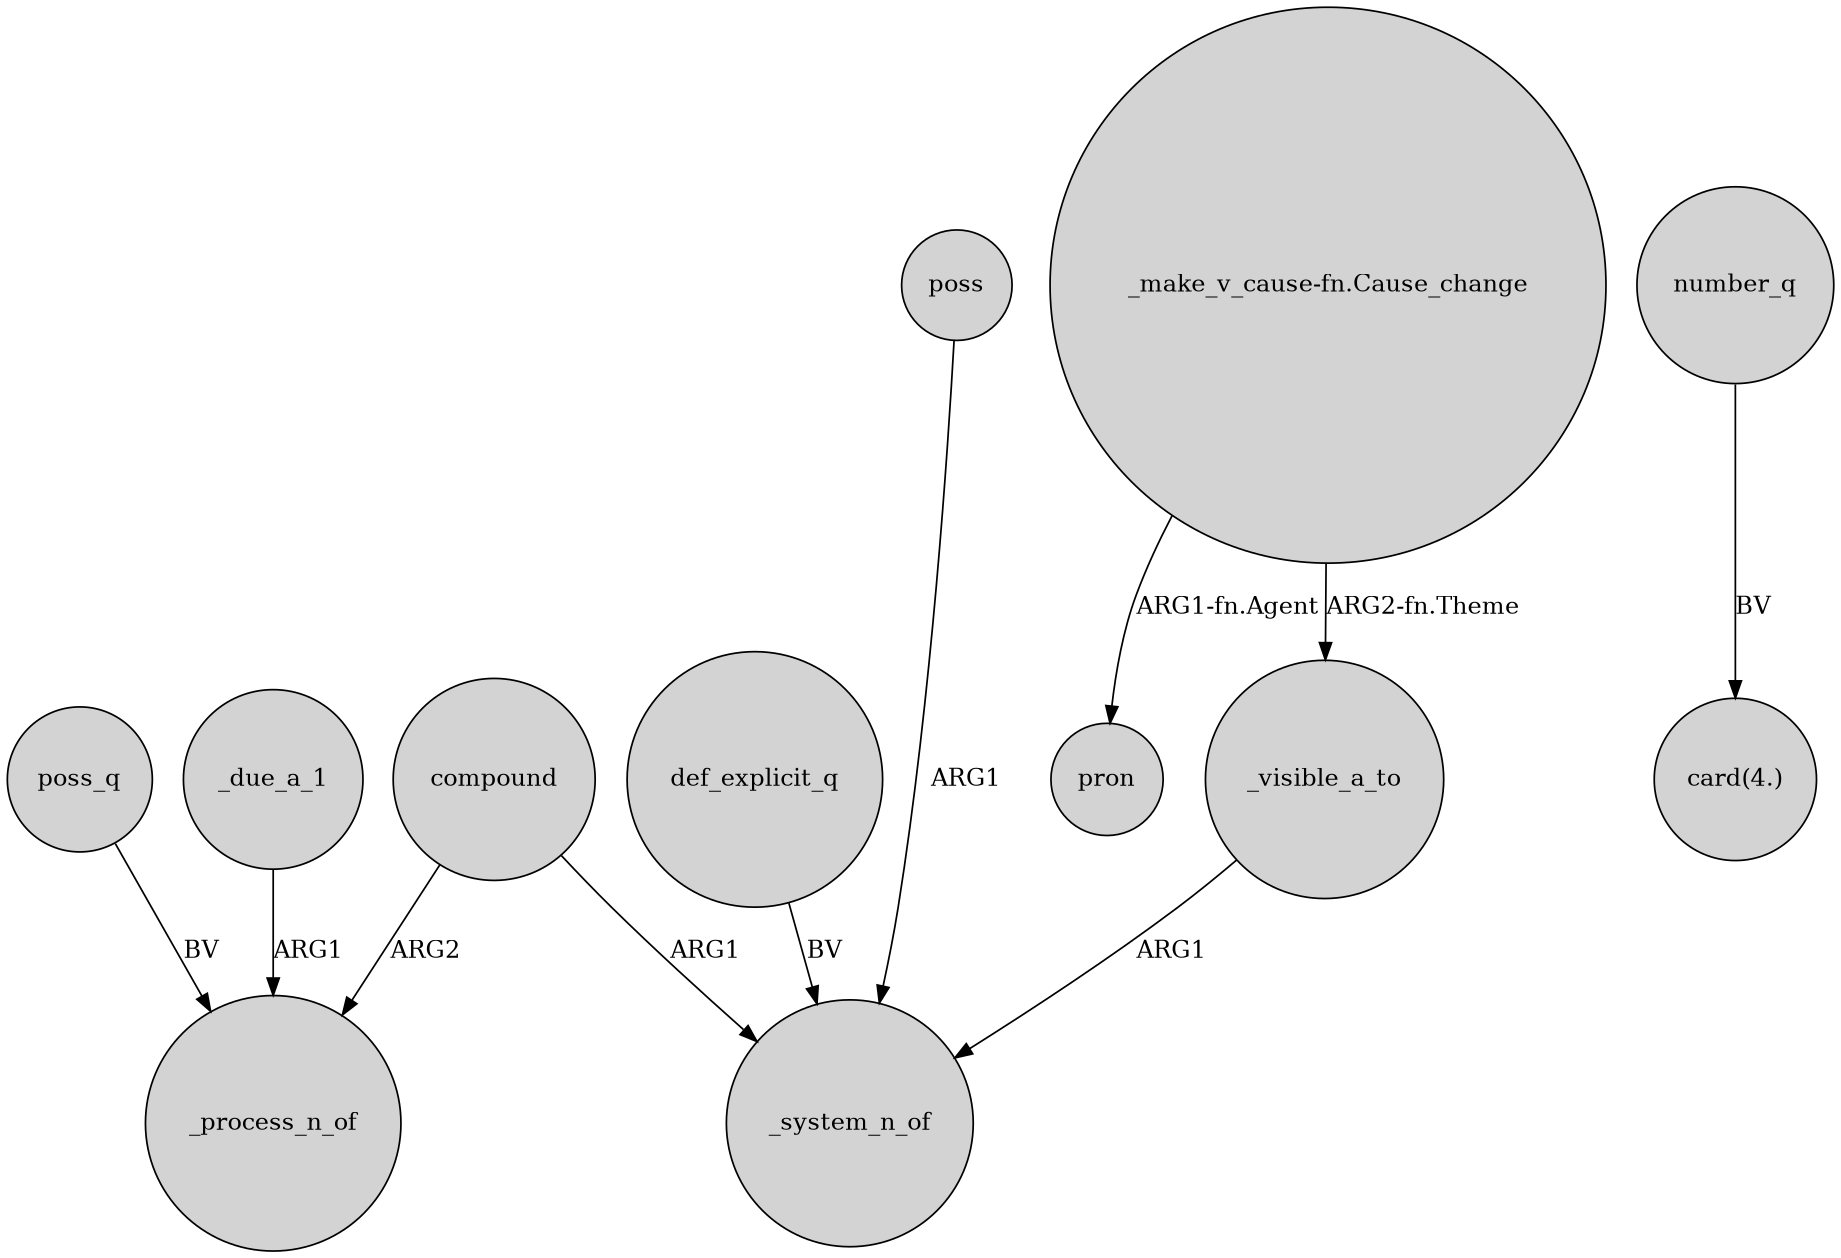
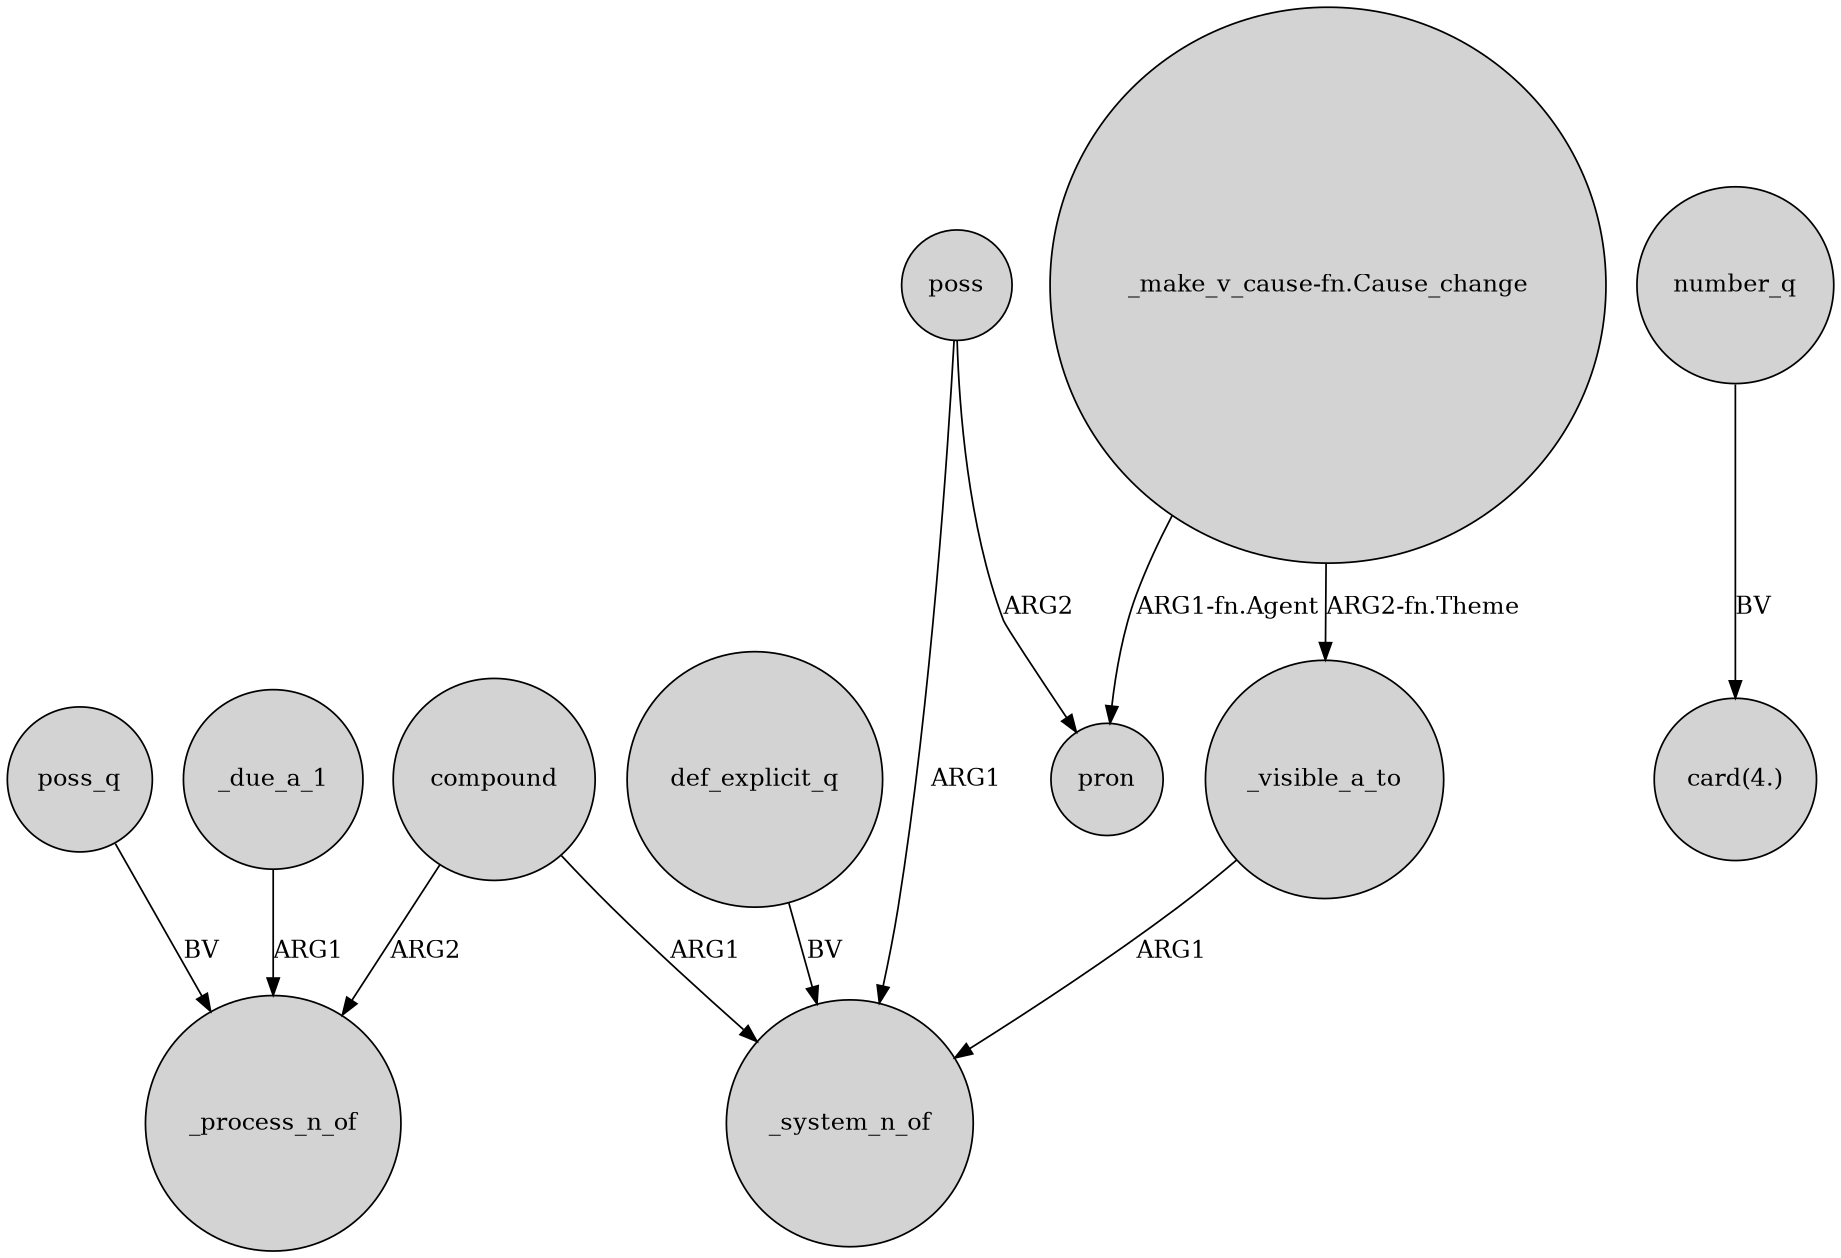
none -> (980, 539)
